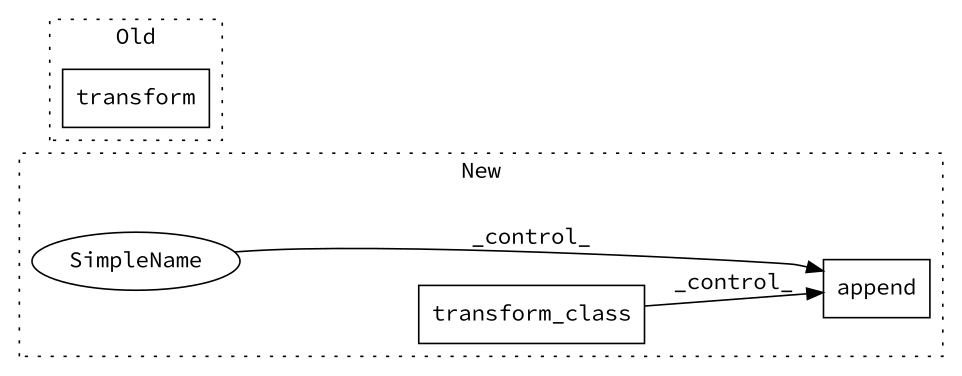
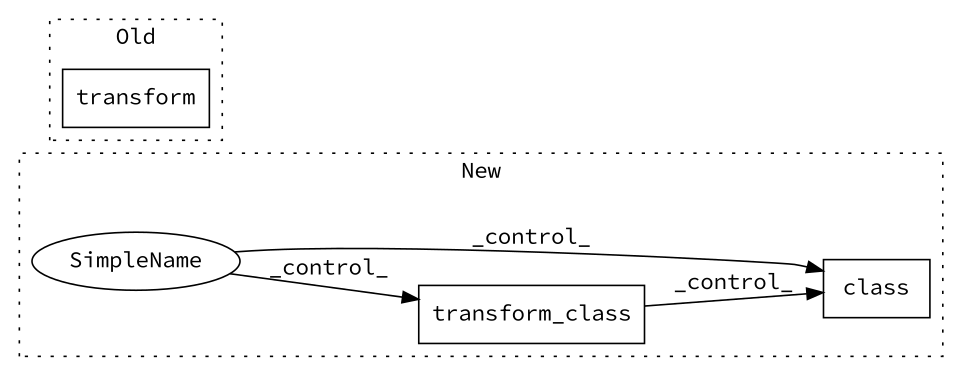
none -> (316, 285)
(877, 289) -> (877, 289)
